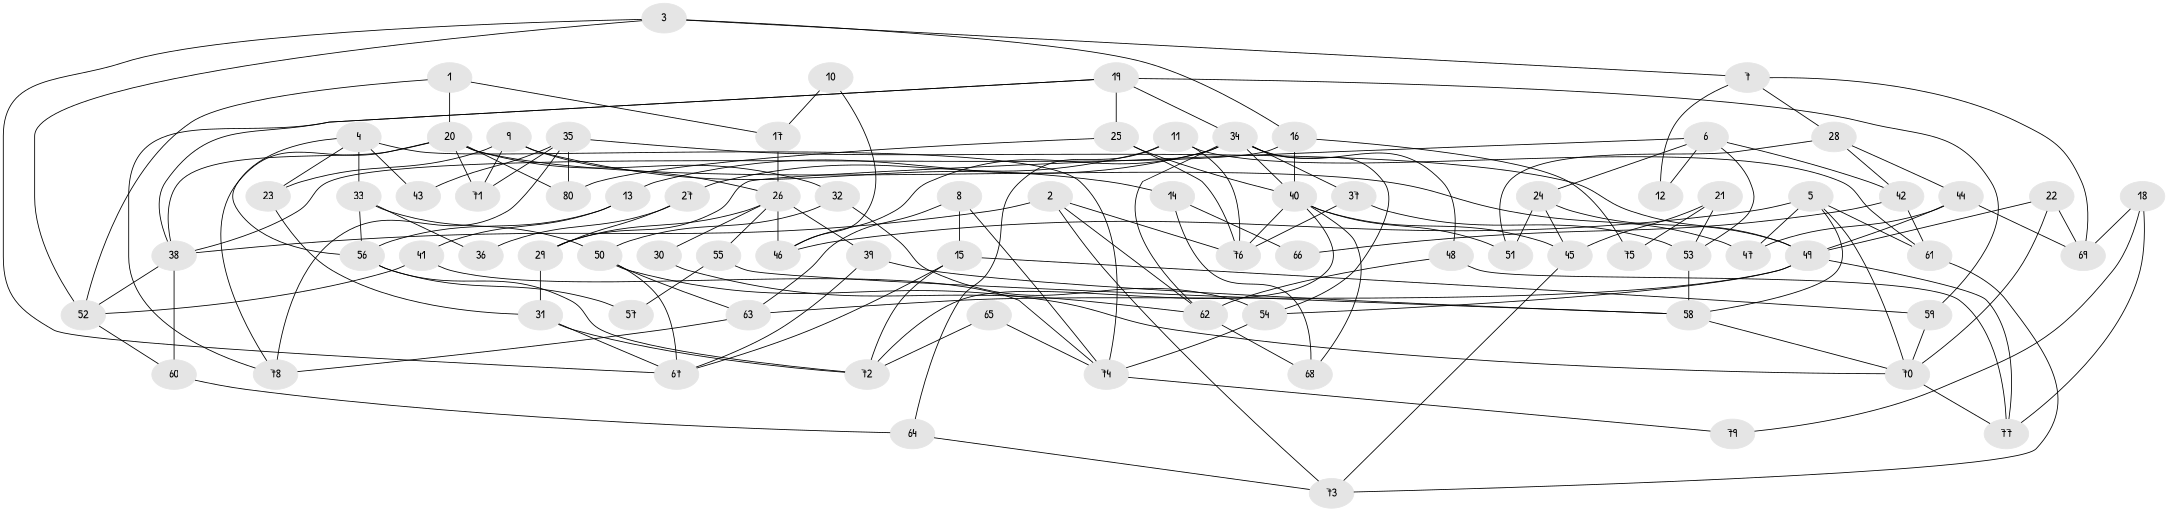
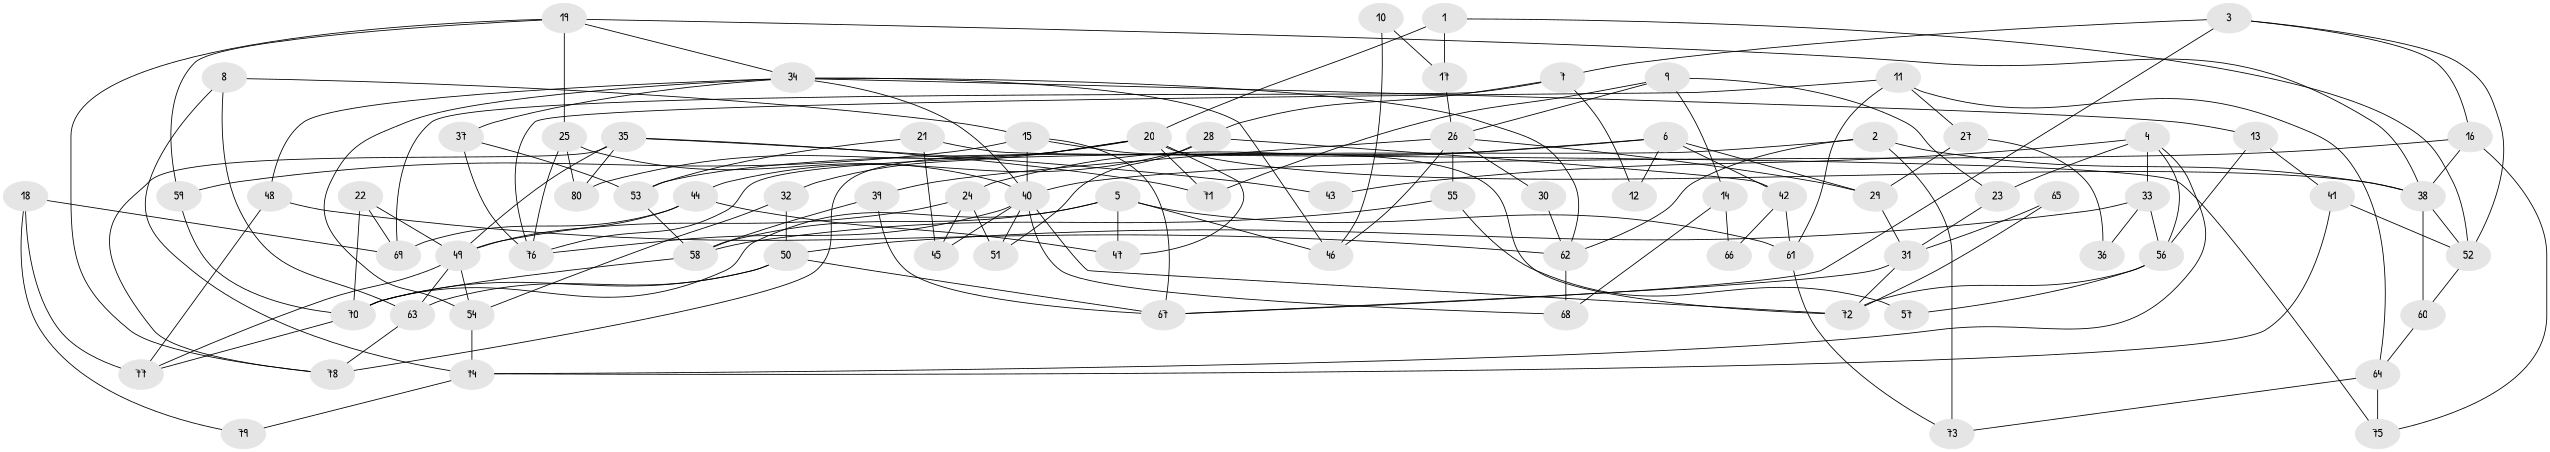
none -> (1027, 167)
(1048, 345) -> (1983, 228)
(1451, 375) -> none
none -> (2378, 404)
